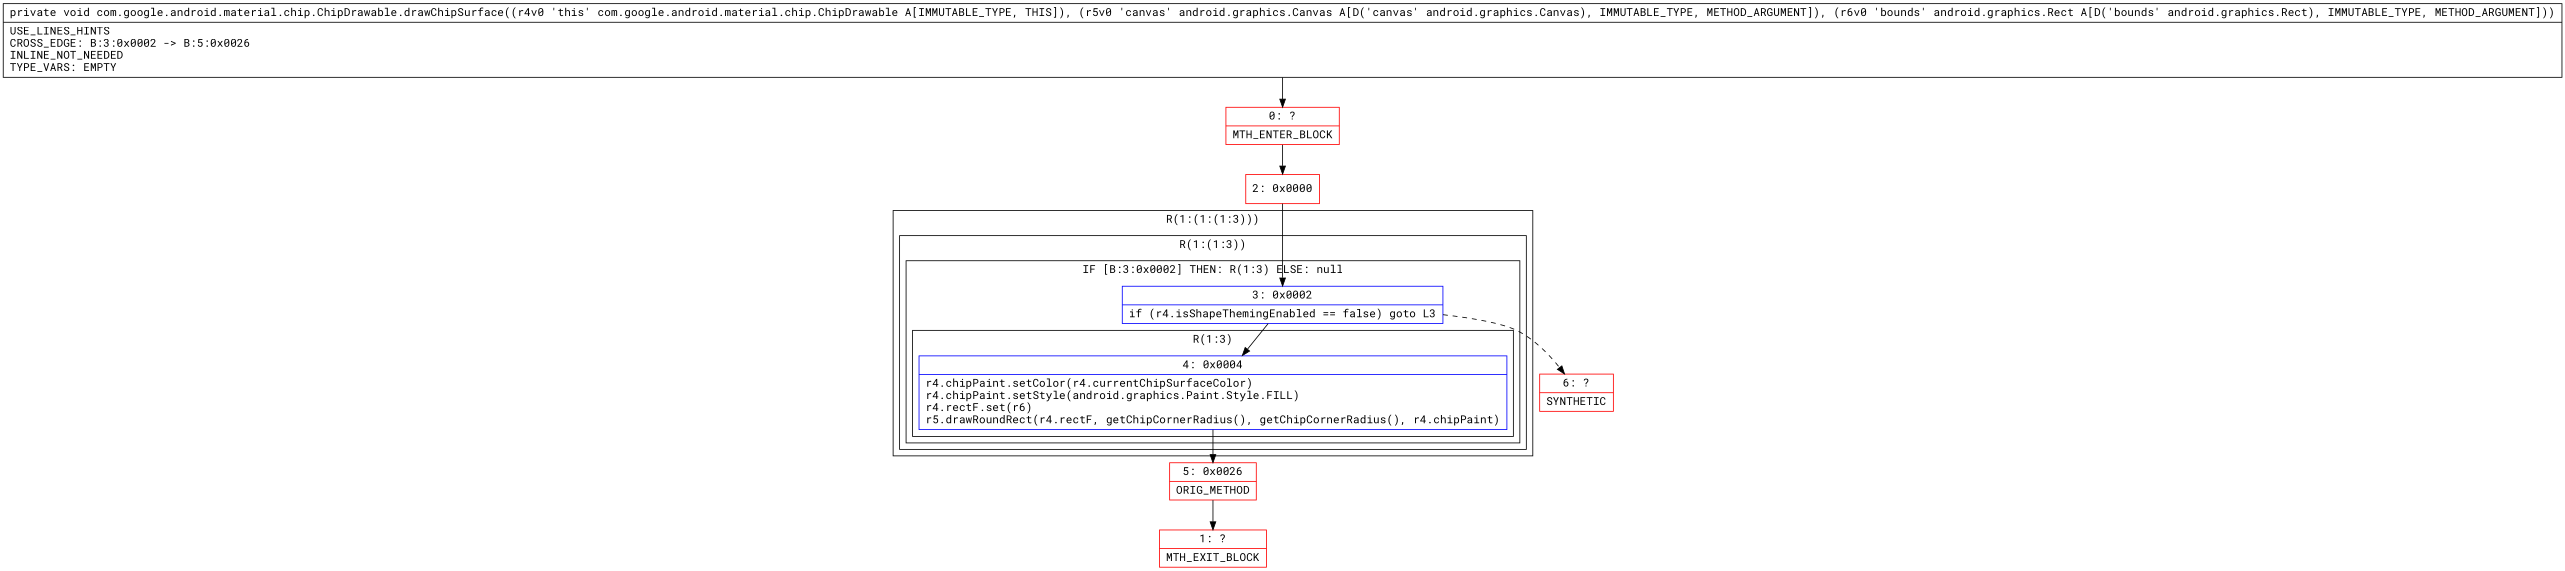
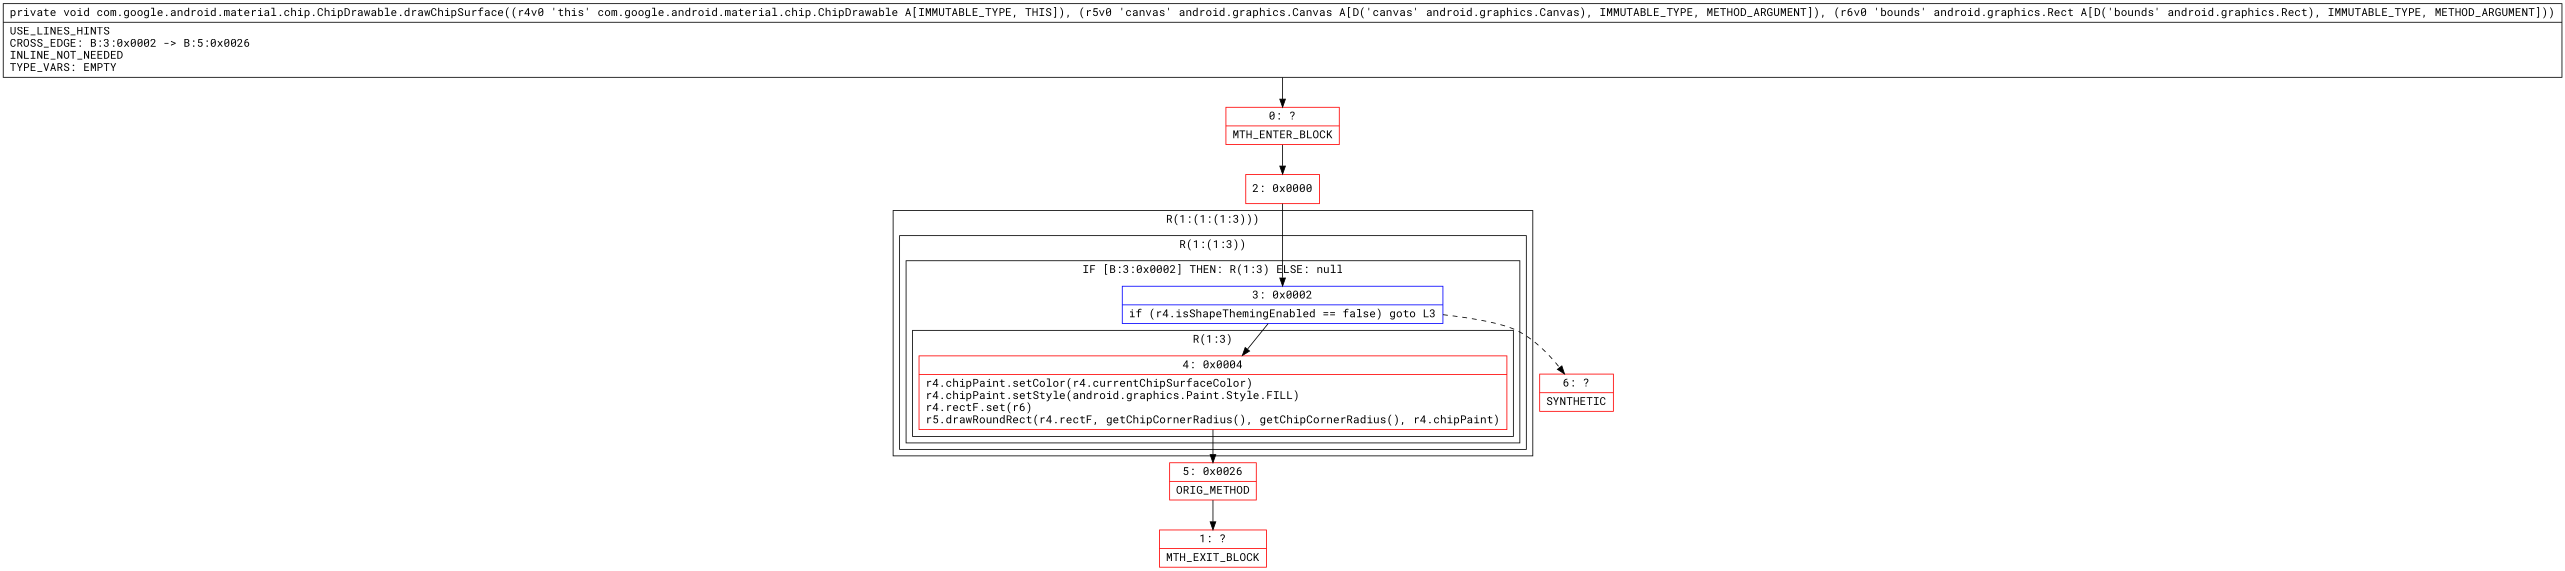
(1213, 393) -> (1213, 393)
